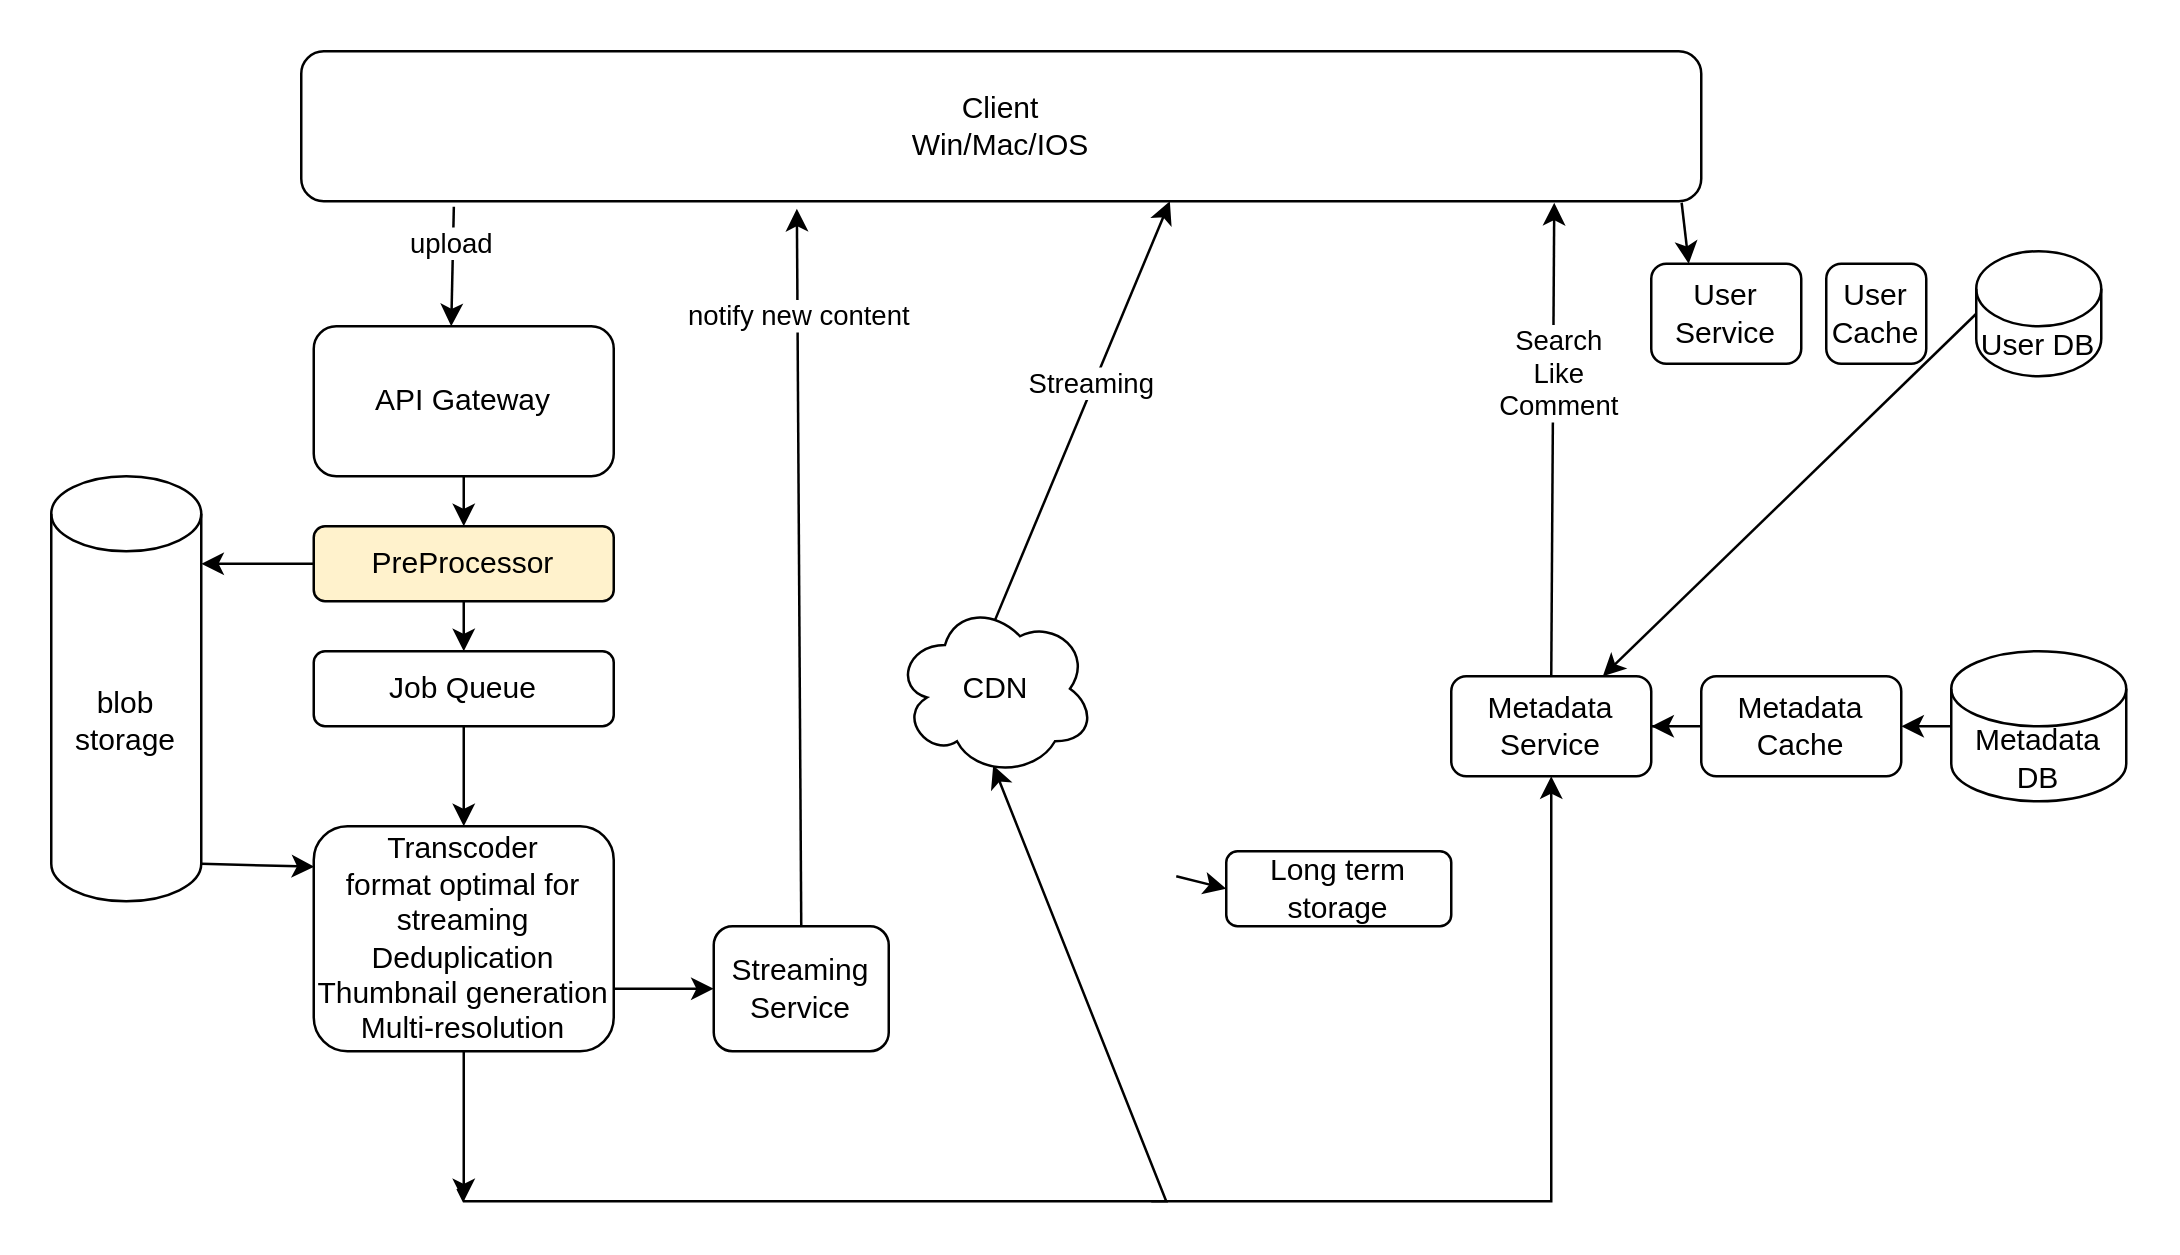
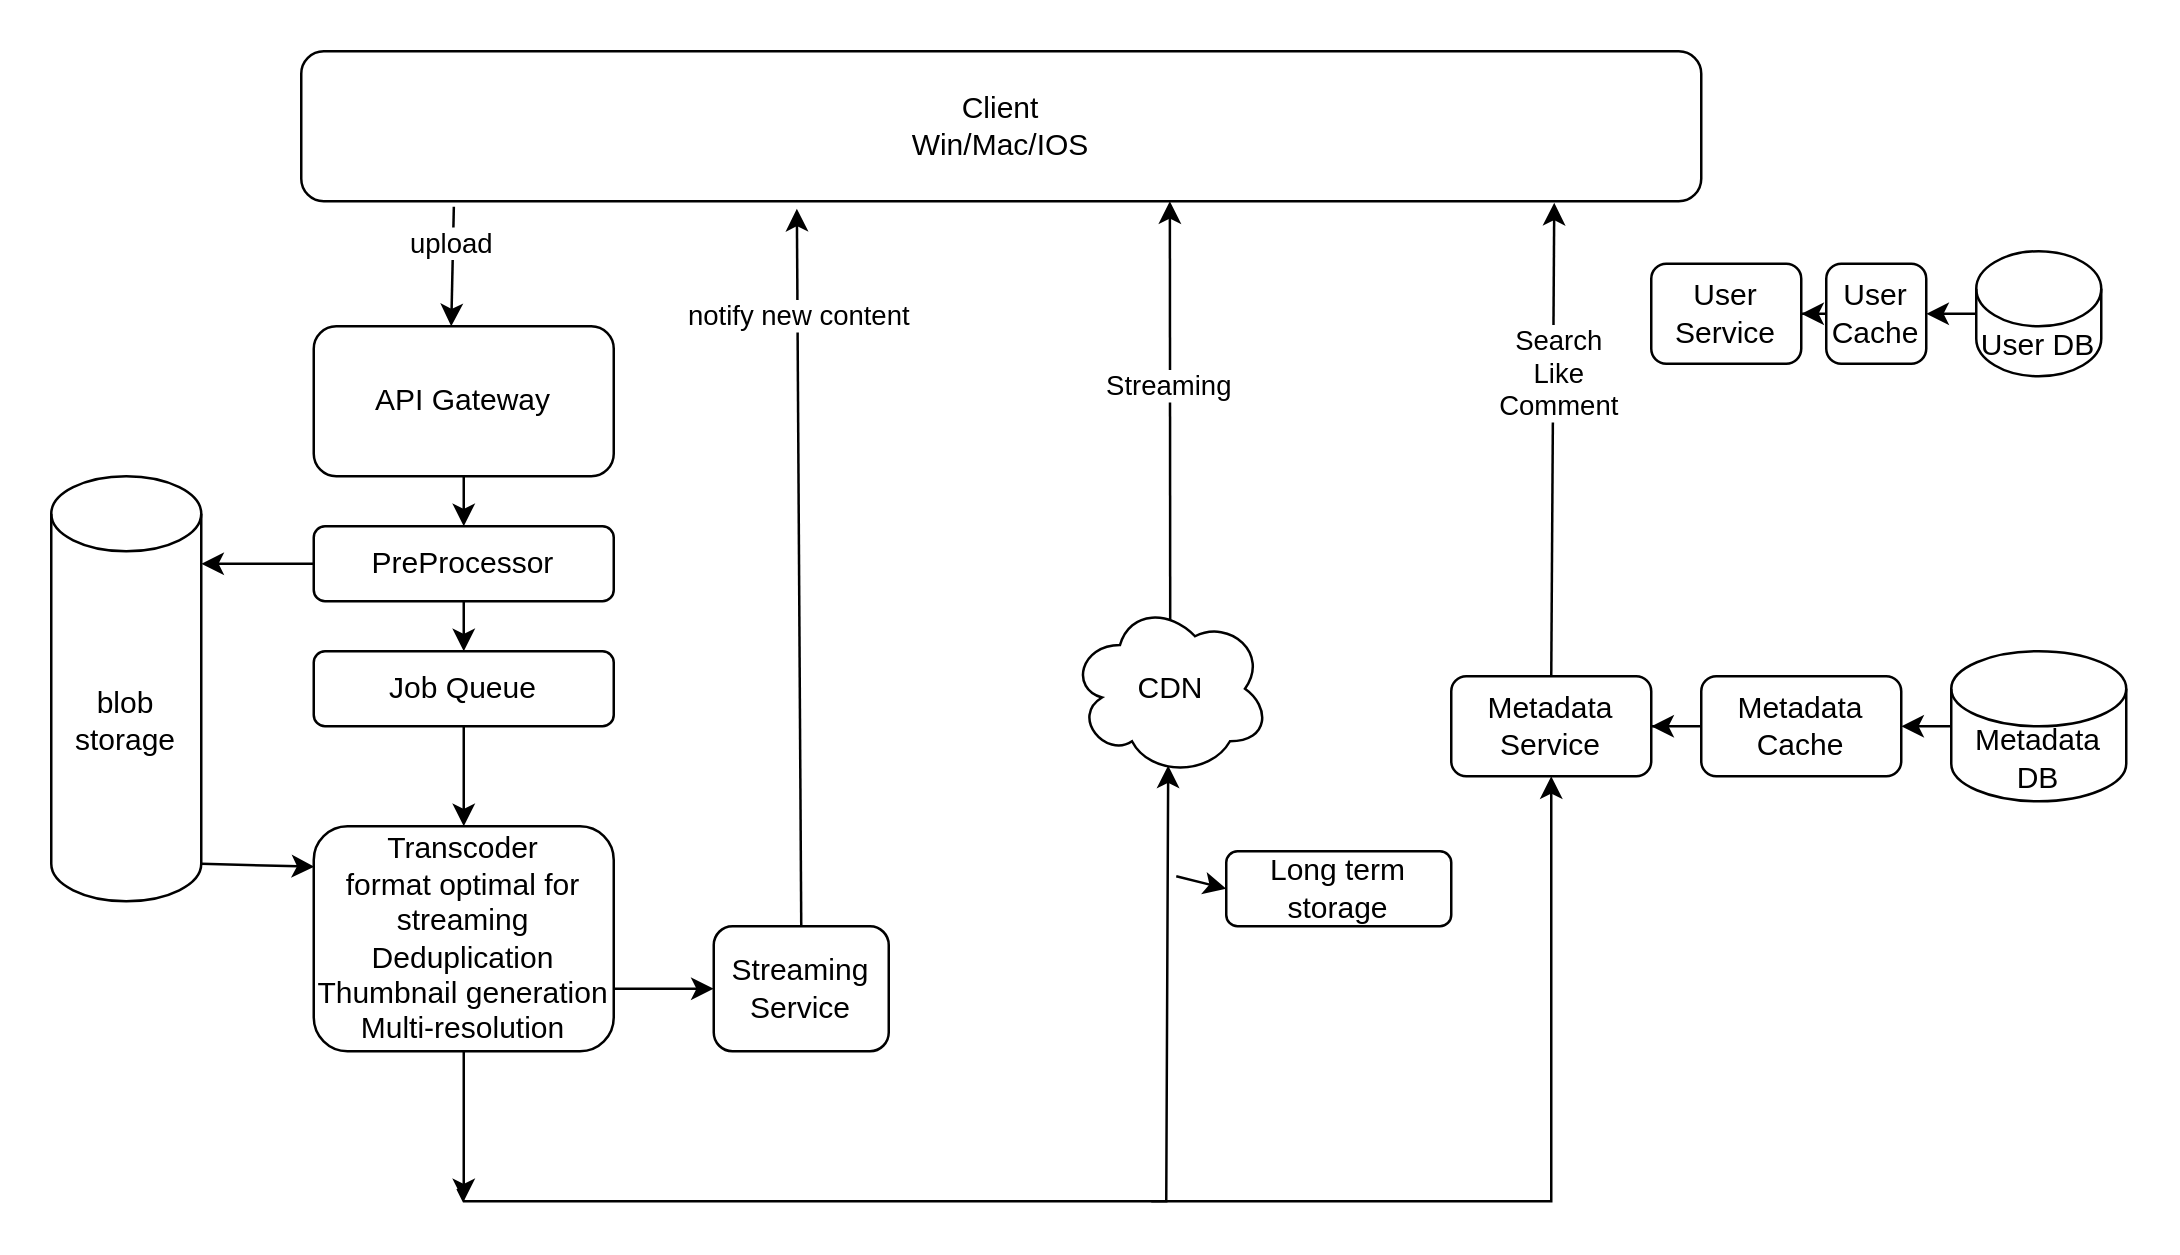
(1684, 225) -> none
none -> (1814, 314)
(1795, 489) -> (1959, 314)
(464, 564) -> (464, 564)
(995, 689) -> (1170, 689)
